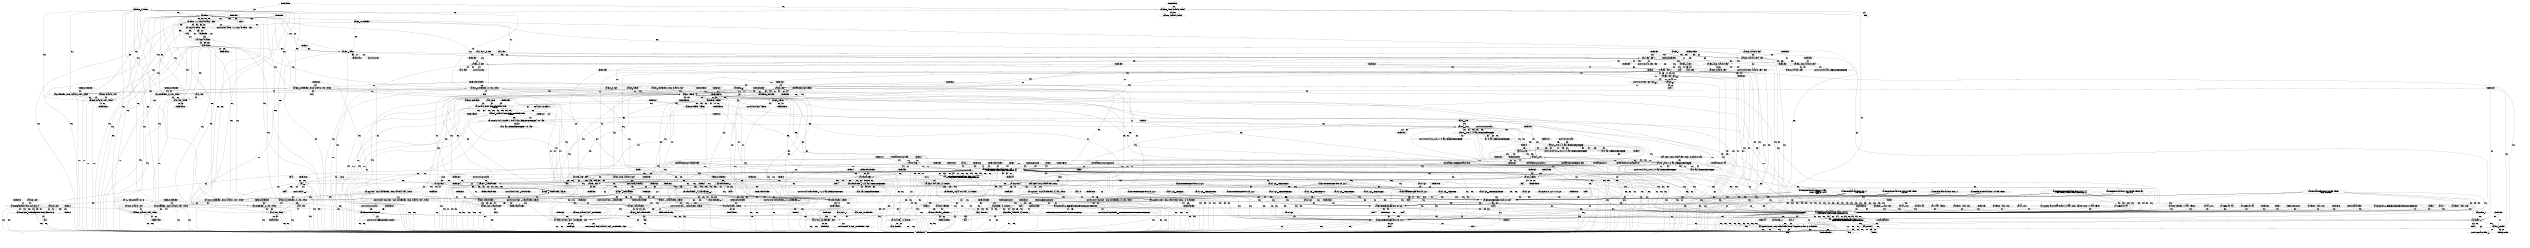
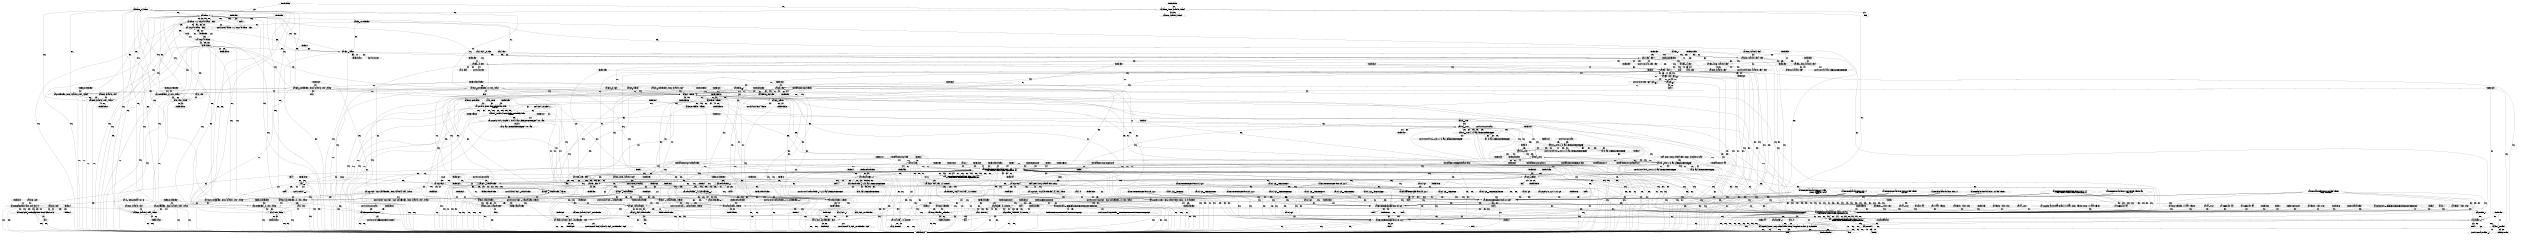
(189, 30) -> (272, 40)
(1225, 161) -> none
(913, 201) -> none
